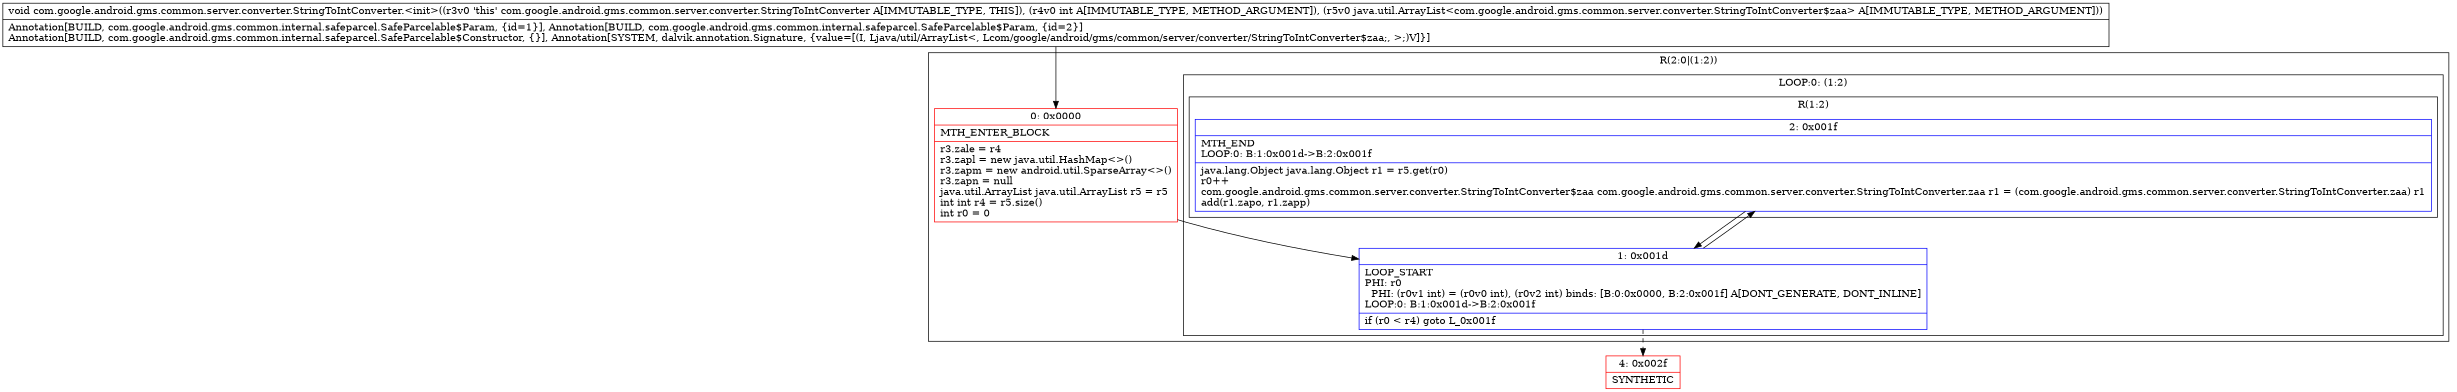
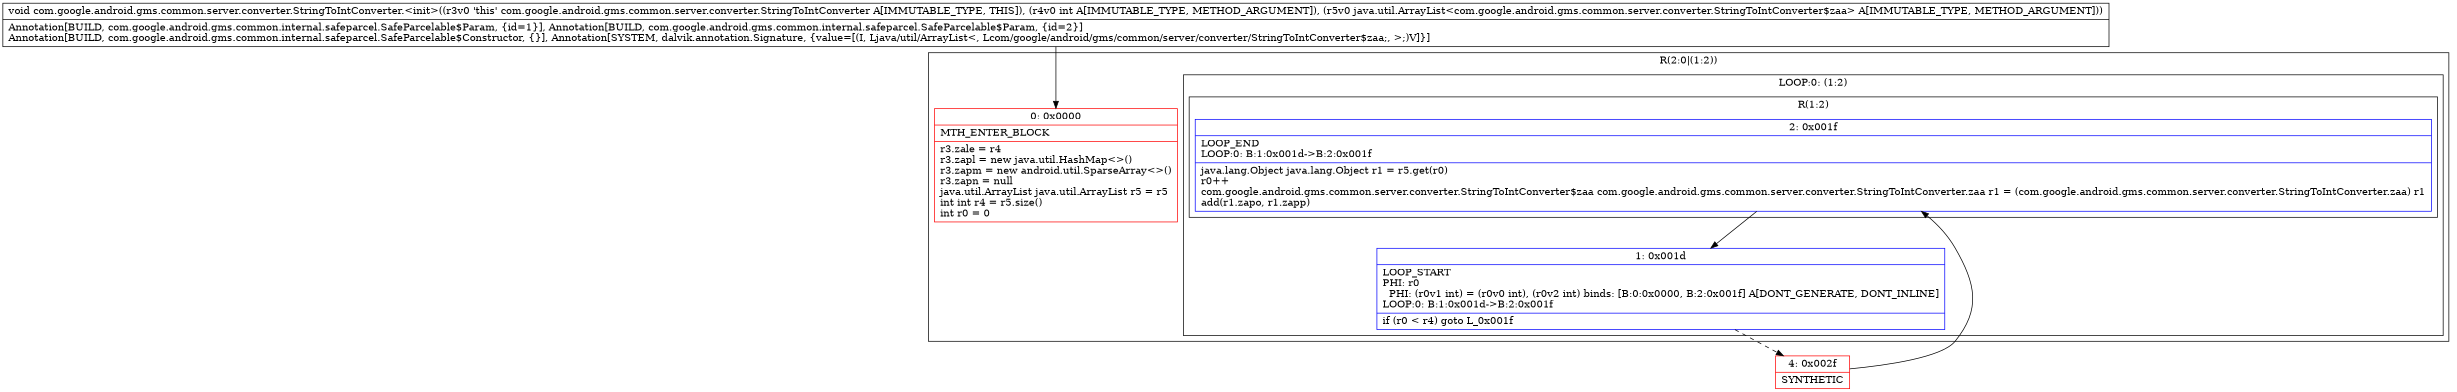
(1228, 144) -> (1230, 144)
(1726, 232) -> (1964, 327)
(1264, 241) -> none
